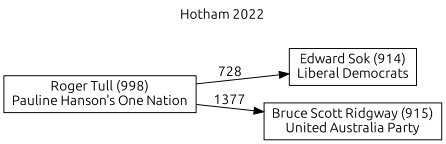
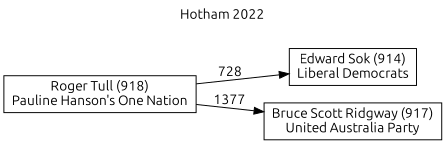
(100, 94) -> (100, 94)
(353, 121) -> (353, 121)
